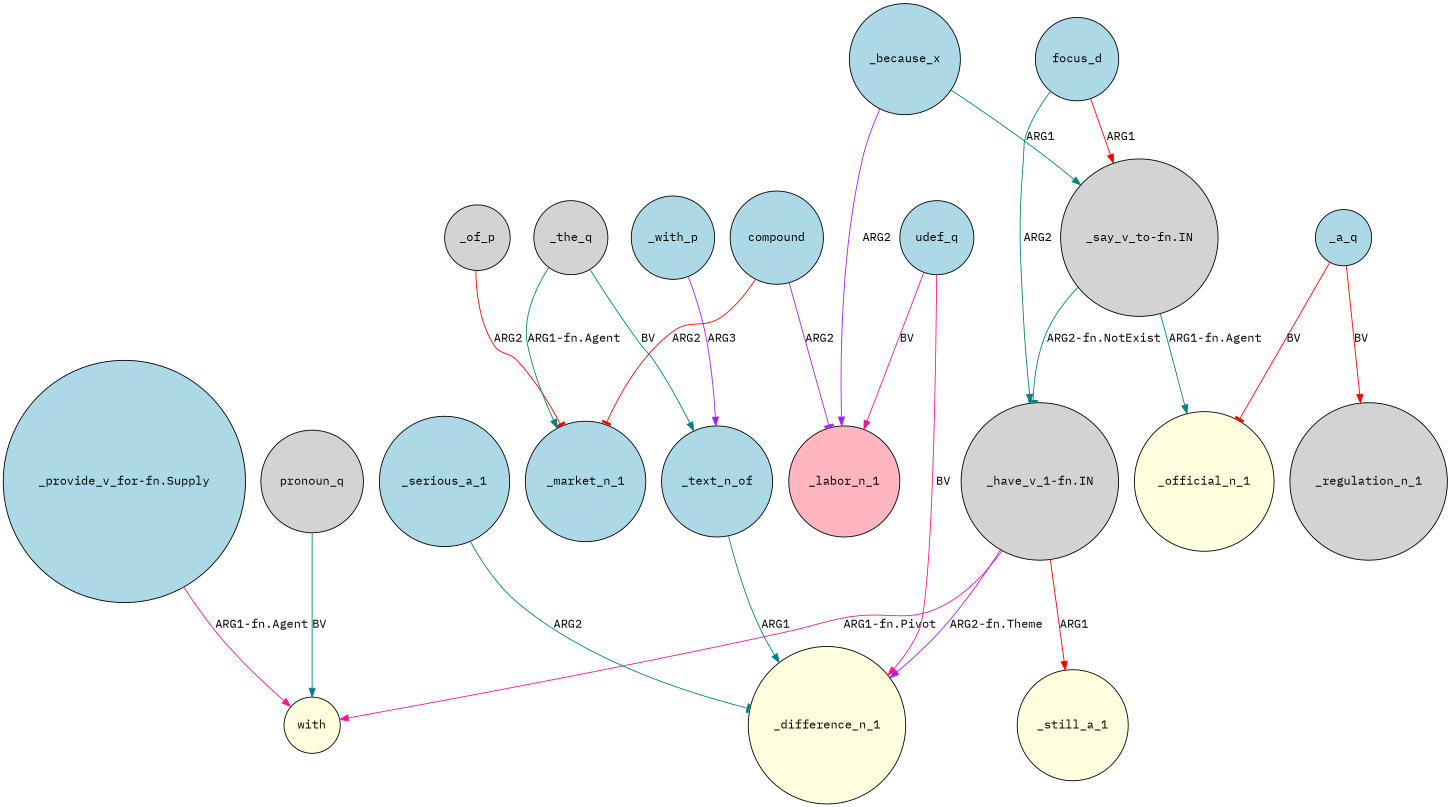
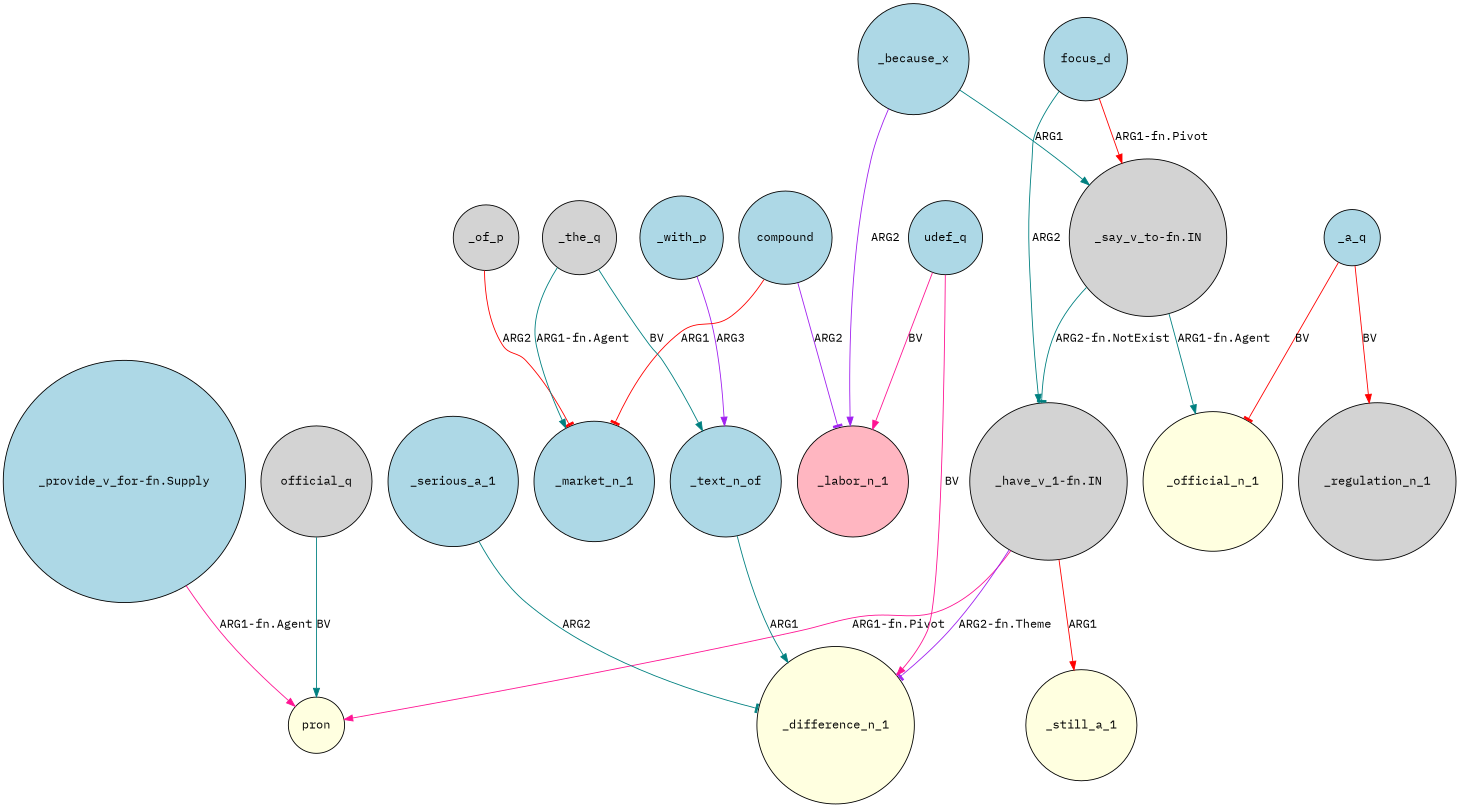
(1121, 137) -> (1162, 137)
(687, 338) -> (695, 338)
(312, 481) -> (316, 481)
(954, 615) -> (961, 617)
(312, 725) -> (316, 725)
